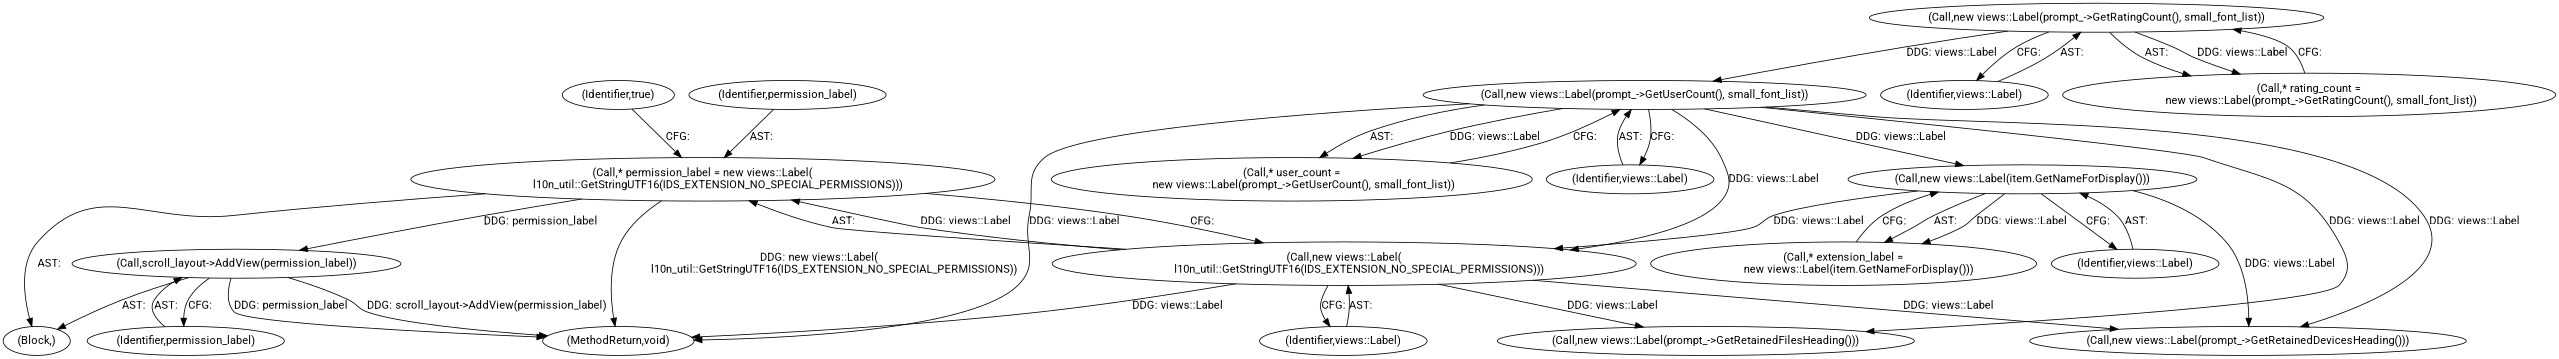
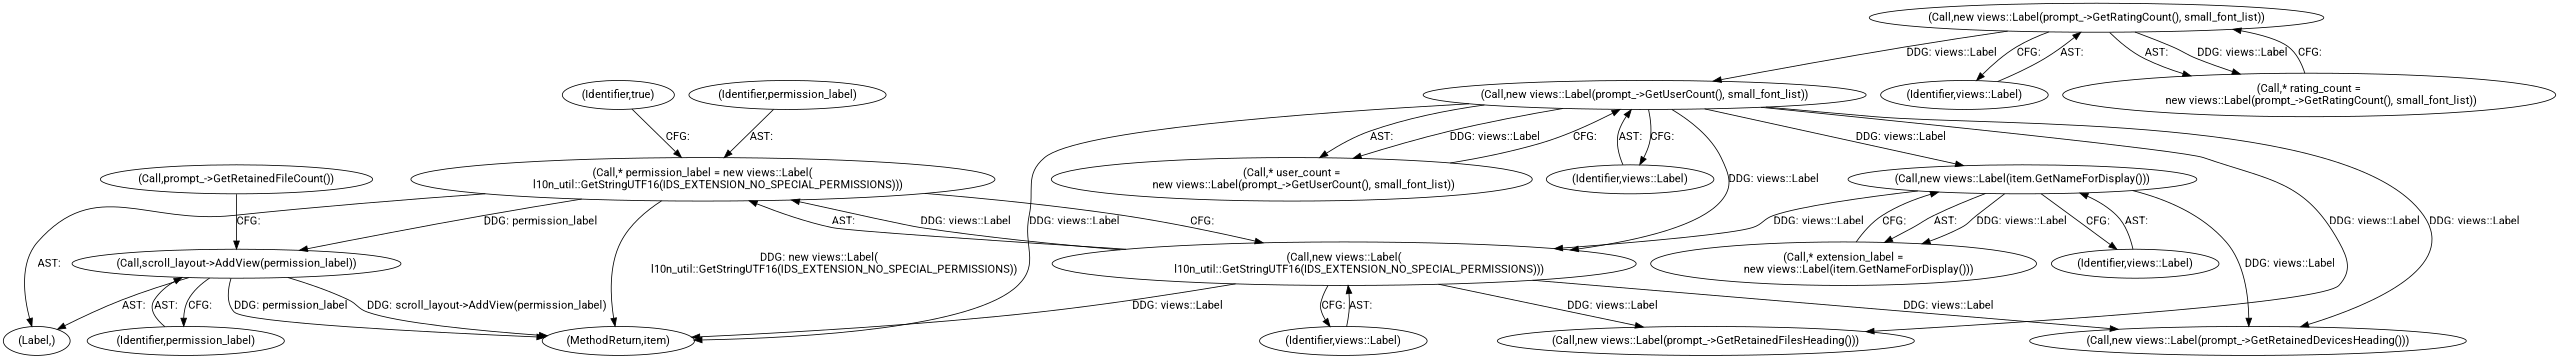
none -> (237, 179)
(37, 341) -> (37, 341)
(618, 341) -> (618, 341)
